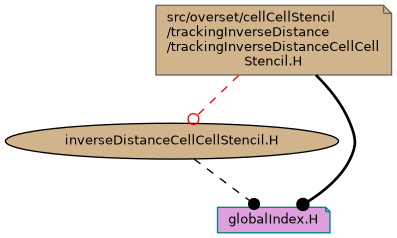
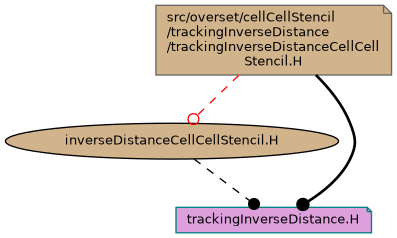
(274, 220) -> (274, 220)
